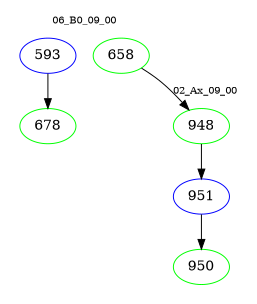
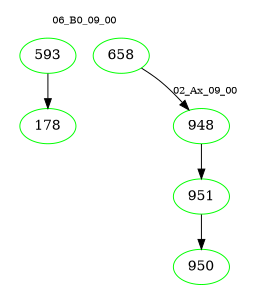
(48, 56) -> (48, 56)
(48, 126) -> (48, 126)
(201, 197) -> (201, 197)
